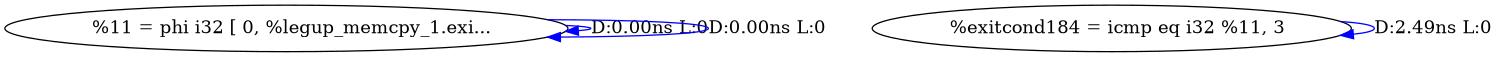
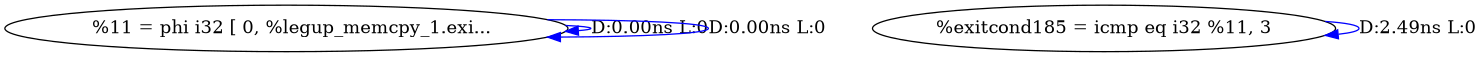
(1112, 28) -> (1104, 28)
